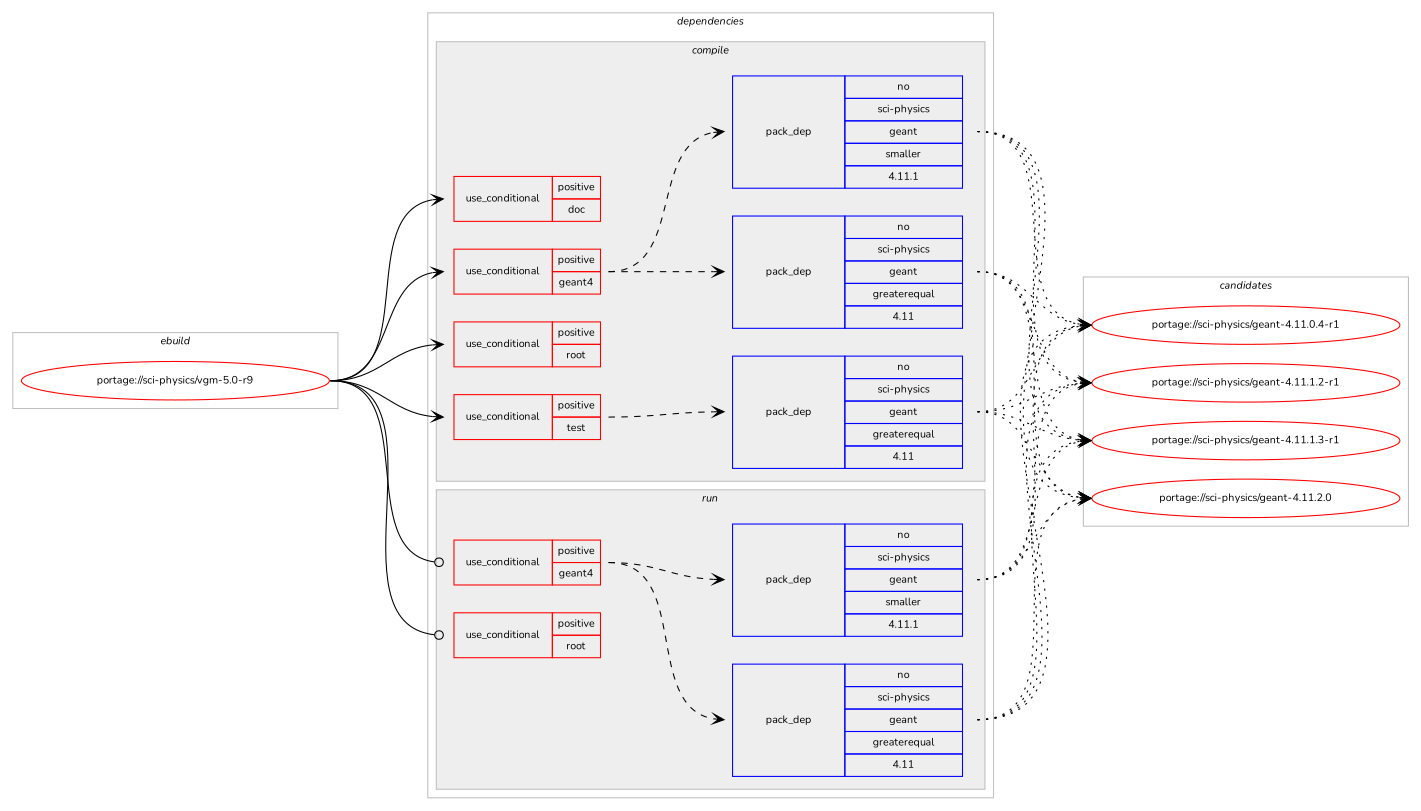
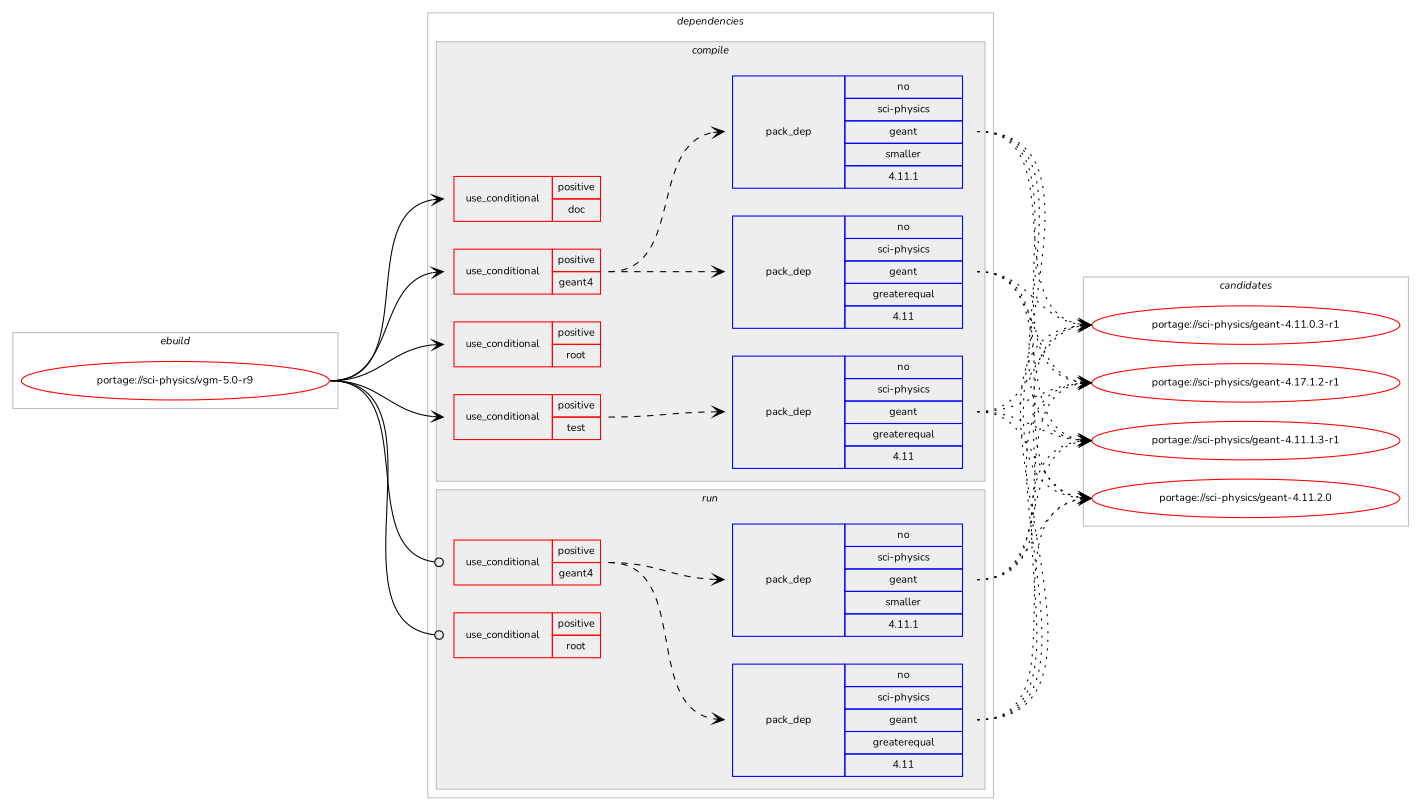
(1246, 325) -> (1246, 325)
(1246, 383) -> (1246, 383)
